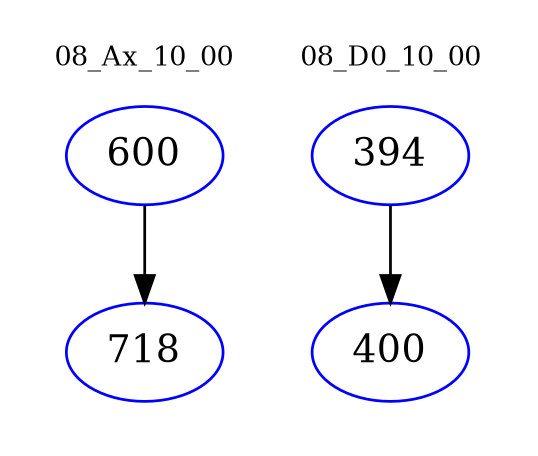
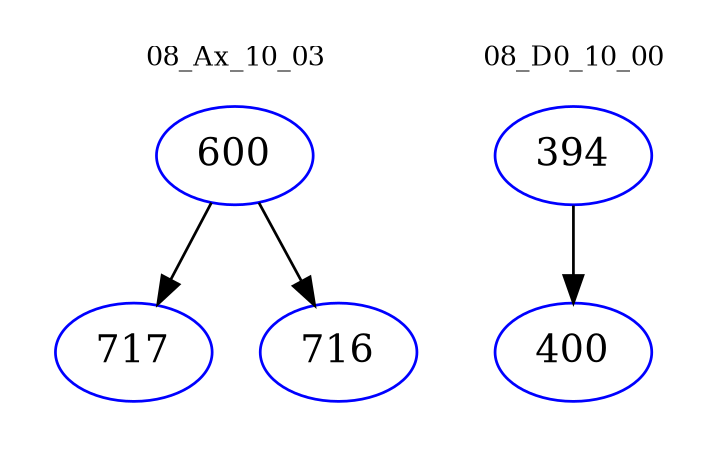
(145, 59) -> (236, 59)
none -> (134, 352)
(145, 352) -> (339, 352)
